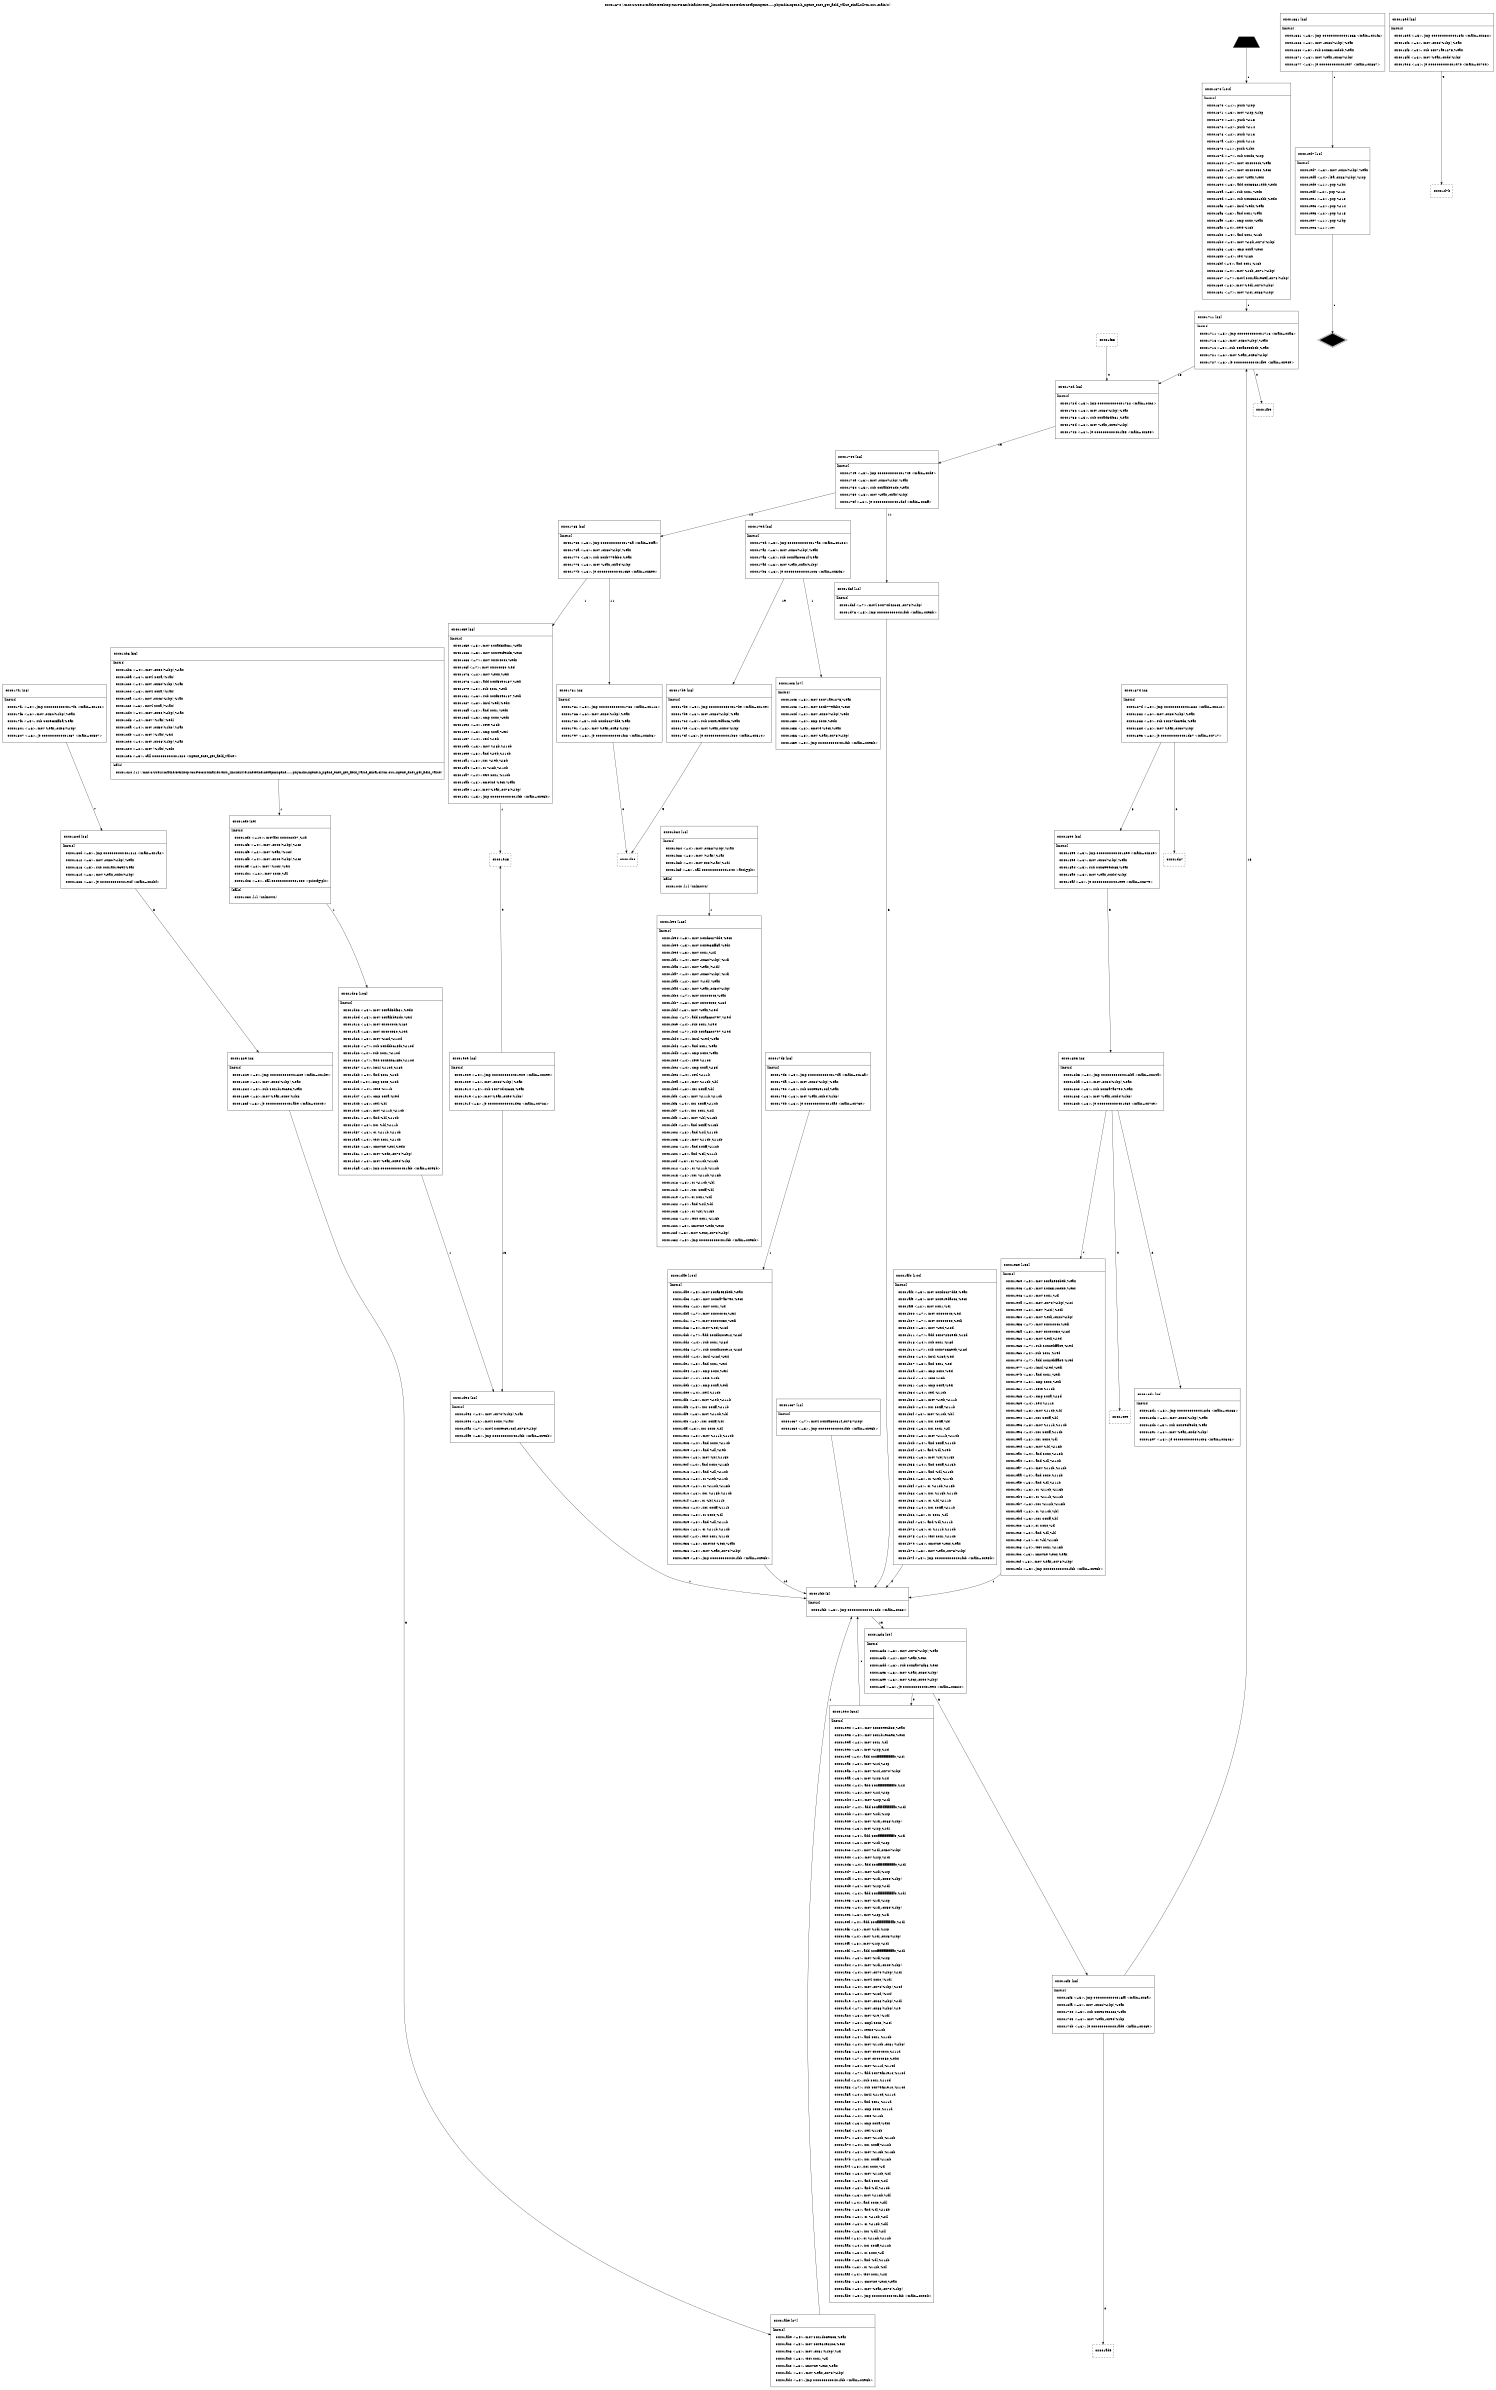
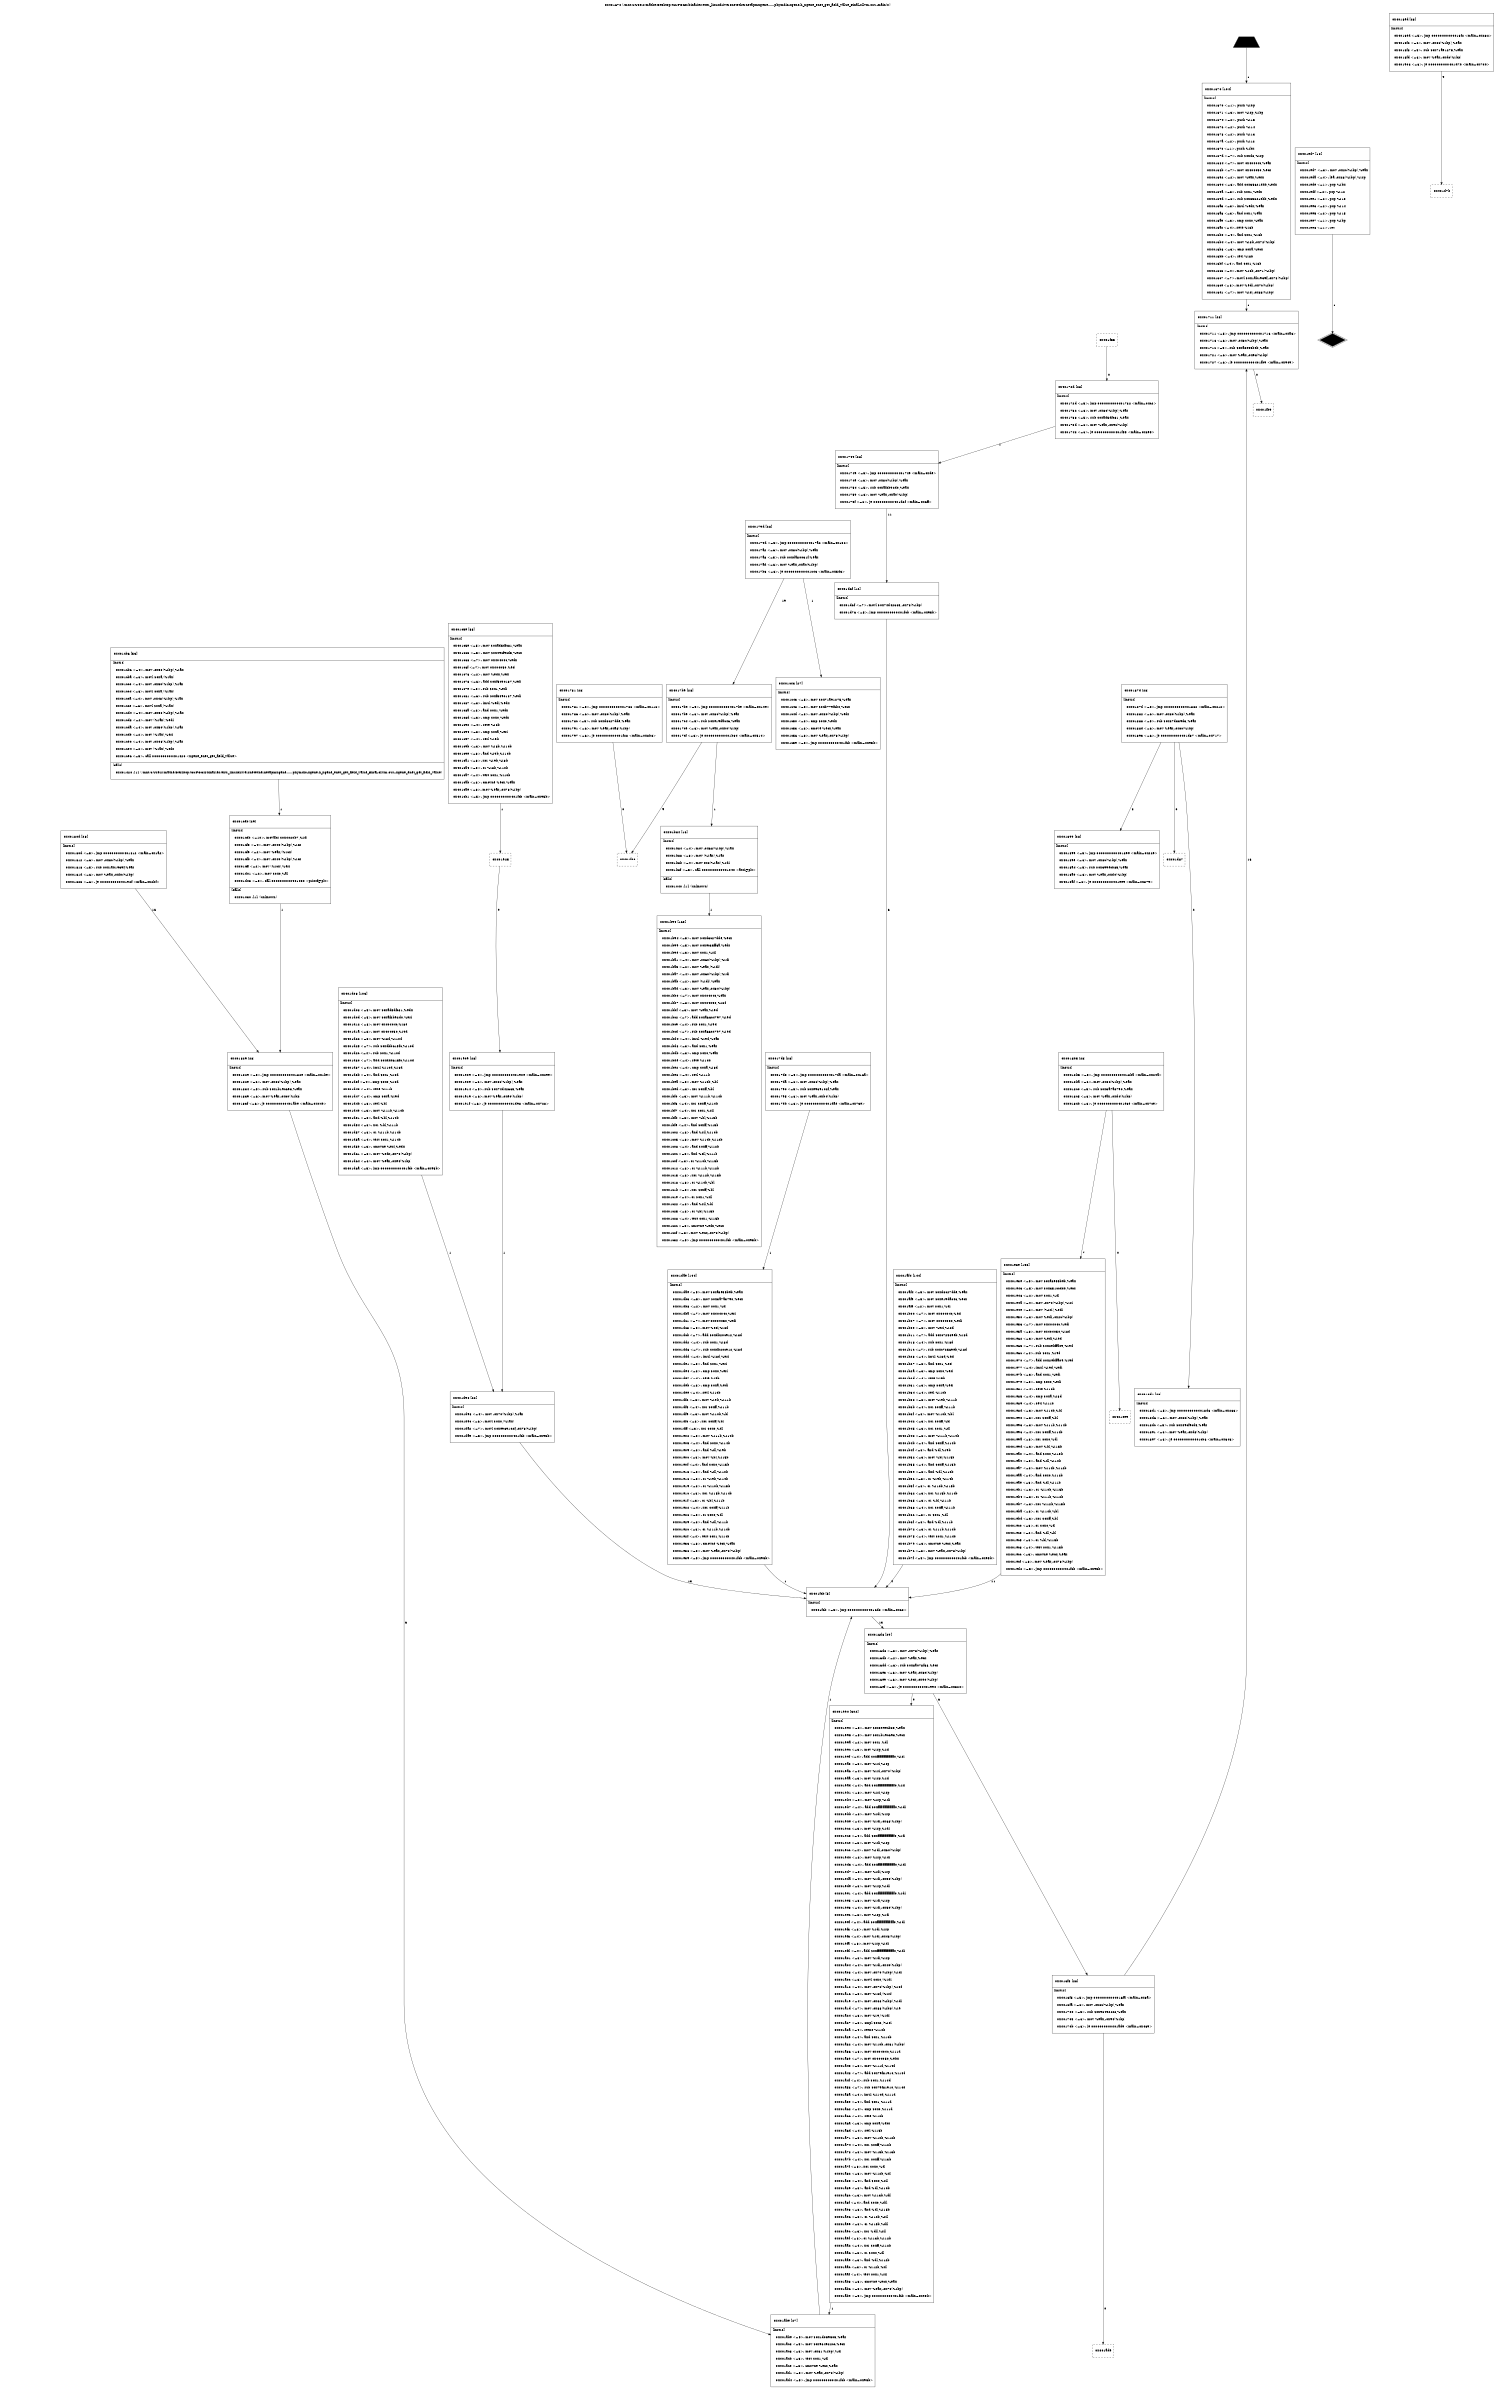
(1333, 42) -> none
(1178, 374) -> none
(1000, 445) -> (1000, 445)
(609, 549) -> none
(55, 713) -> none
none -> (714, 783)
(154, 910) -> (154, 910)
(350, 943) -> (280, 977)
(501, 960) -> (496, 958)
(1109, 969) -> none
(1149, 1248) -> (1194, 1064)
(504, 1253) -> (504, 1253)
(828, 1417) -> none
(690, 1581) -> (690, 1581)
(785, 1581) -> (785, 1581)
(993, 1581) -> (993, 1581)
(858, 1662) -> (830, 2307)
